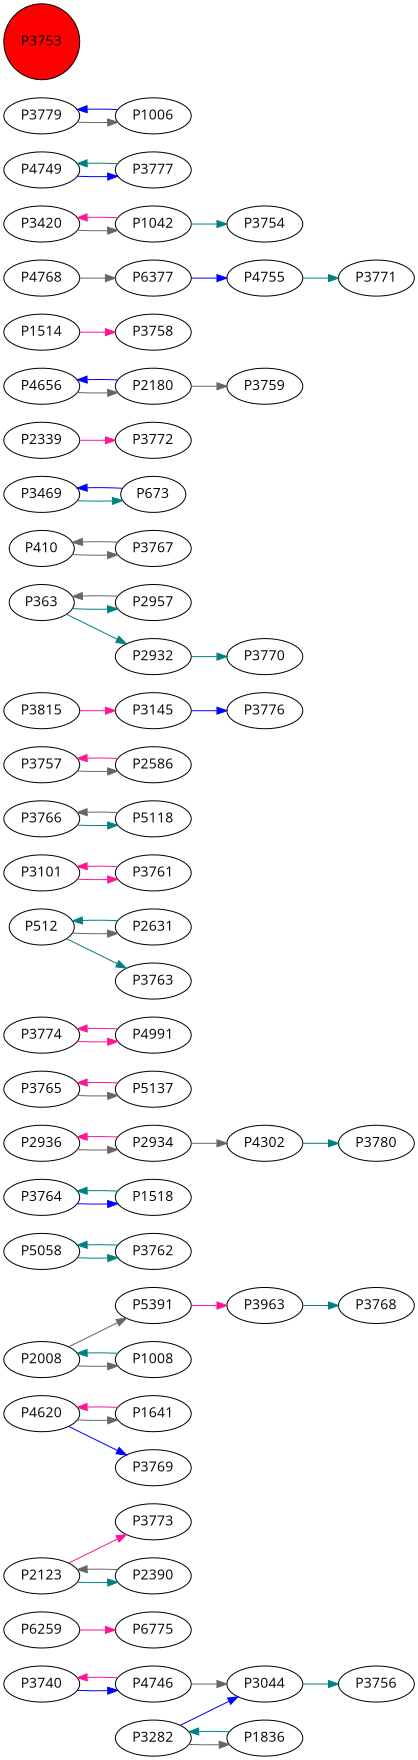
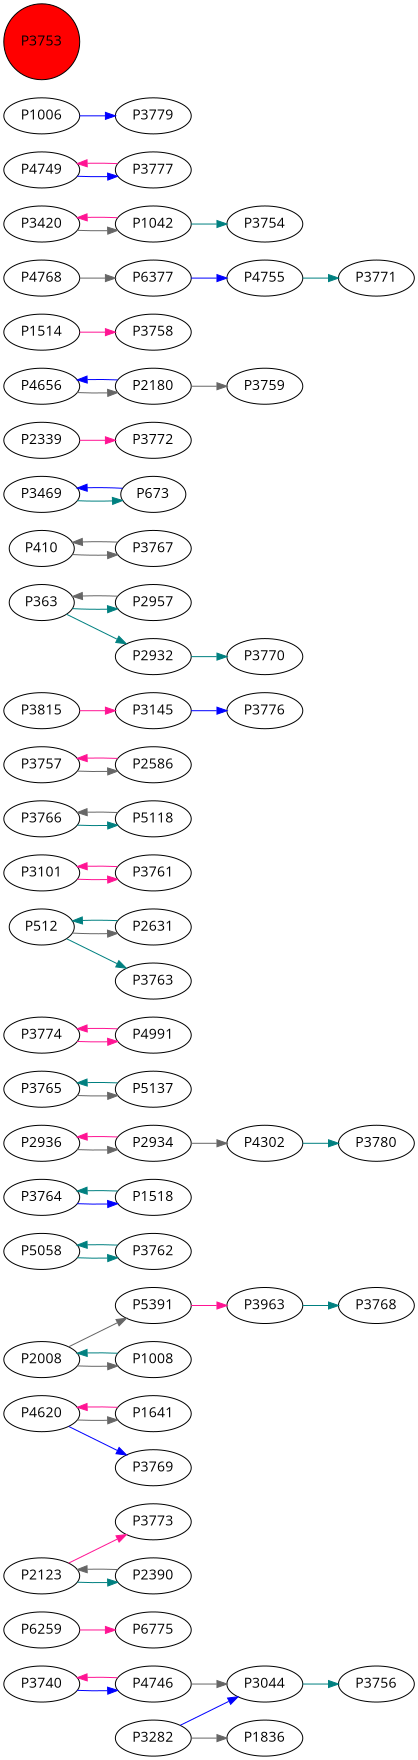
(92, 123) -> none
(103, 163) -> (103, 163)
(103, 1082) -> (103, 1082)
(214, 1731) -> none
